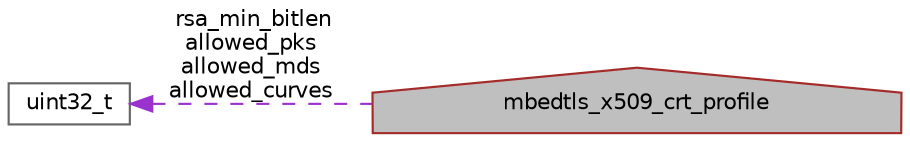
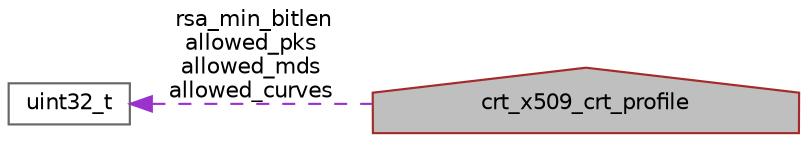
(637, 104) -> (586, 104)
